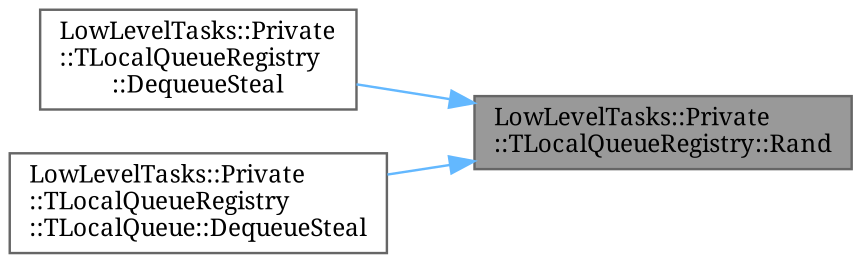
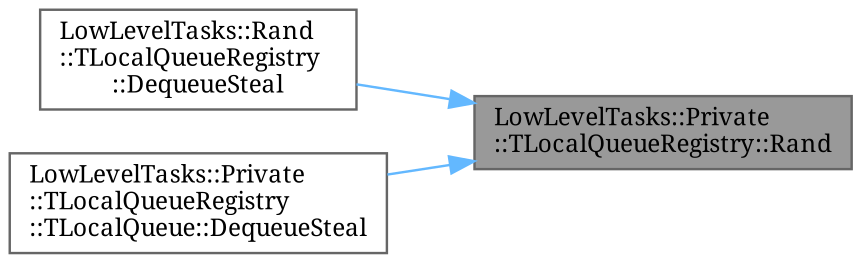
(198, 60) -> (198, 60)
